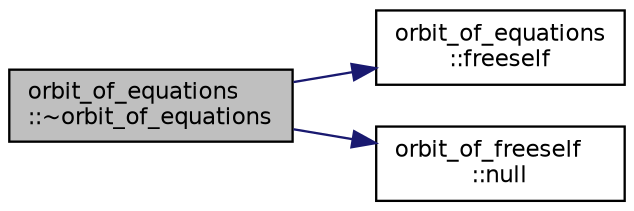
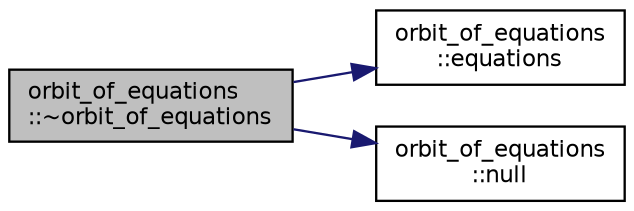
(500, 48) -> (500, 48)
(500, 164) -> (500, 164)
